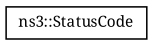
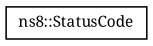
(76, 23) -> (76, 23)
